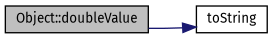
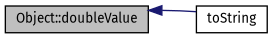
(166, 28) -> (179, 11)
